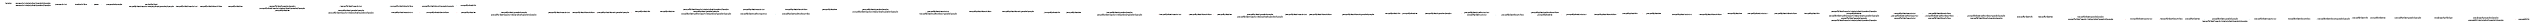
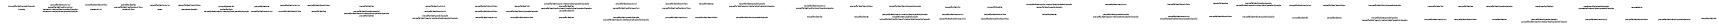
none -> (706, 4)
(1410, 14) -> none
